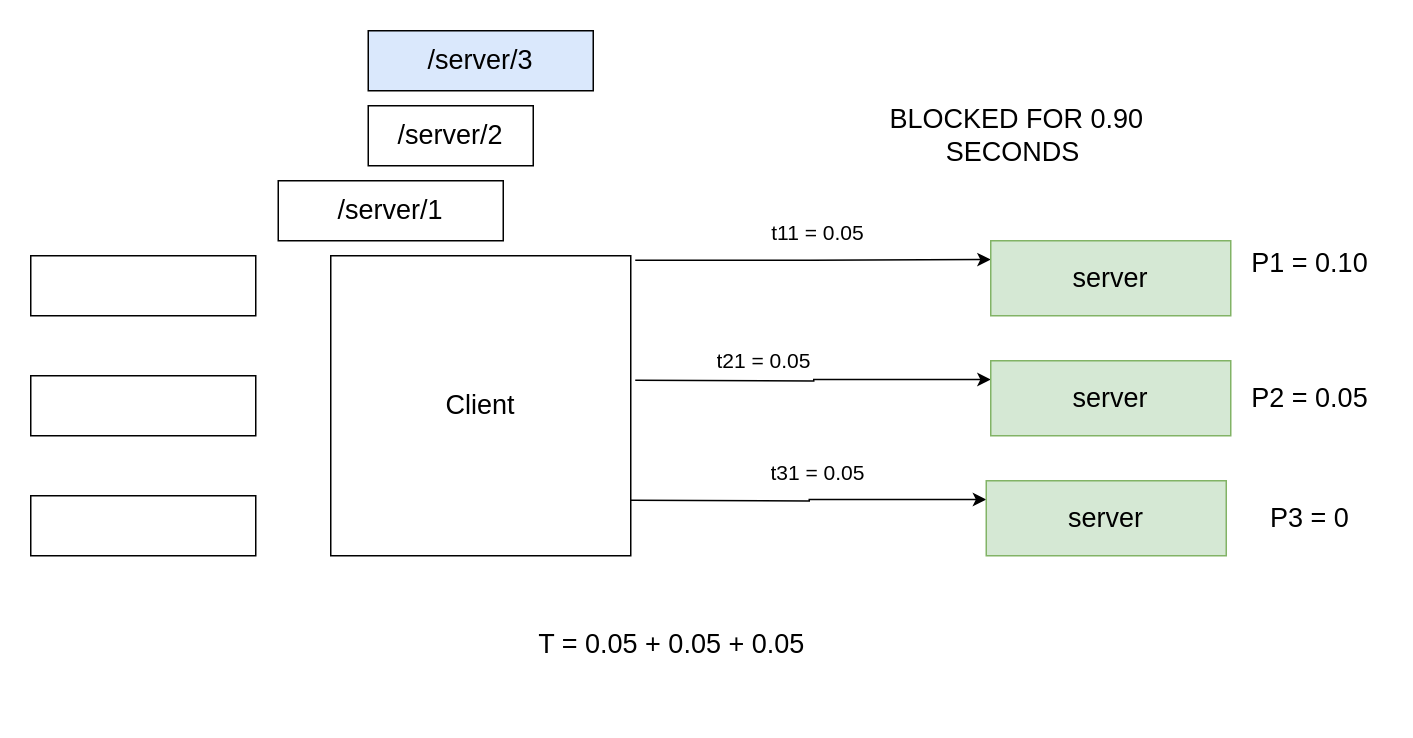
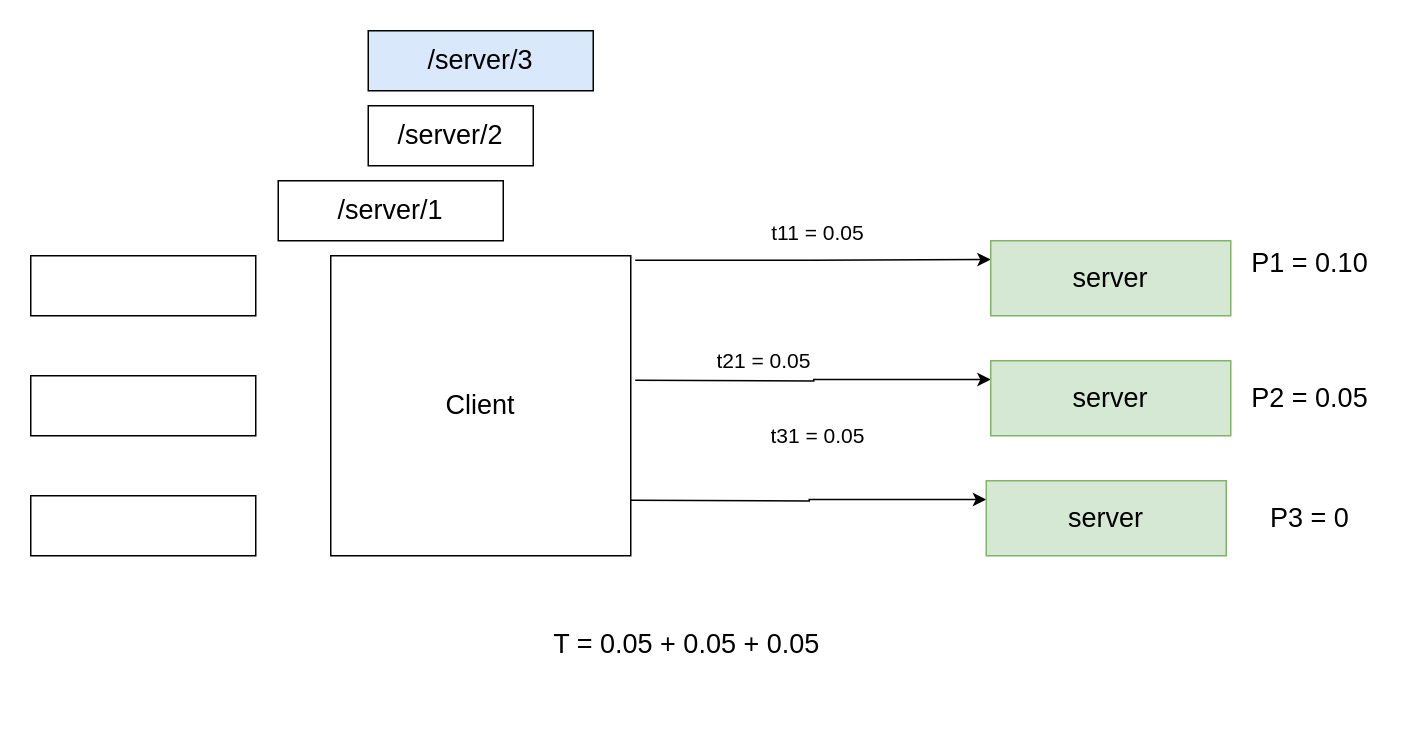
(1013, 136) -> none
(818, 473) -> (818, 436)
(676, 661) -> (691, 661)
